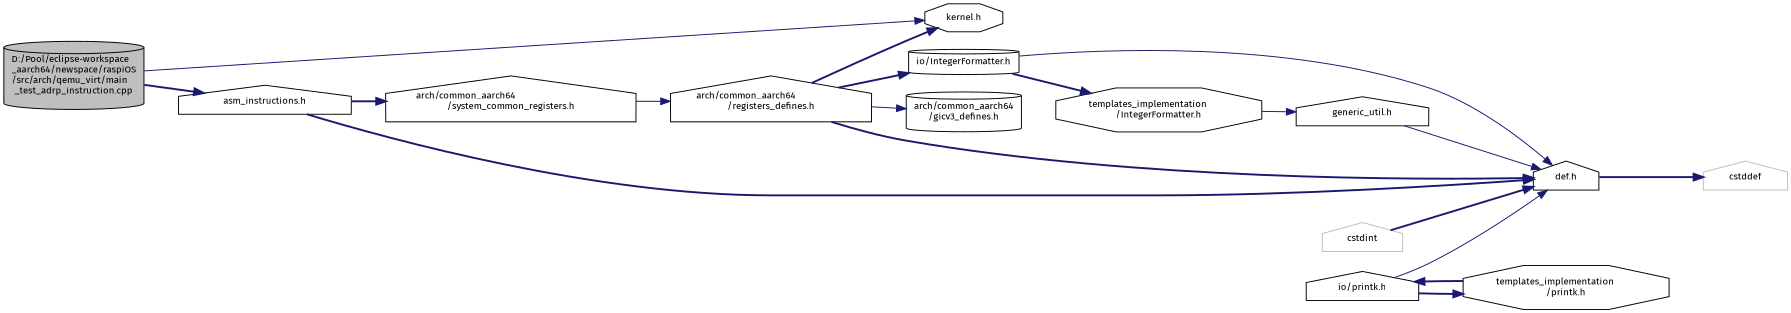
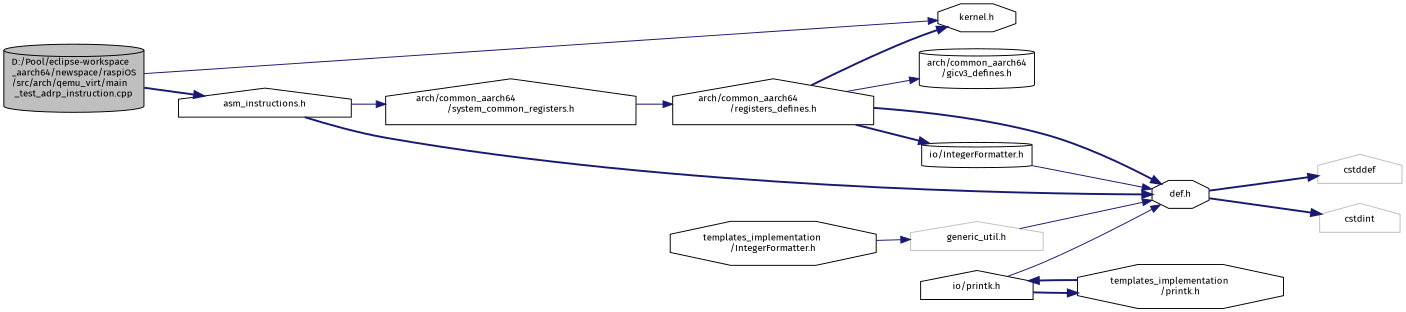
(1047, 82) -> none
(364, 101) -> (364, 104)
(1362, 113) -> (977, 238)
(1566, 177) -> (1181, 194)
(1457, 210) -> (1260, 205)
